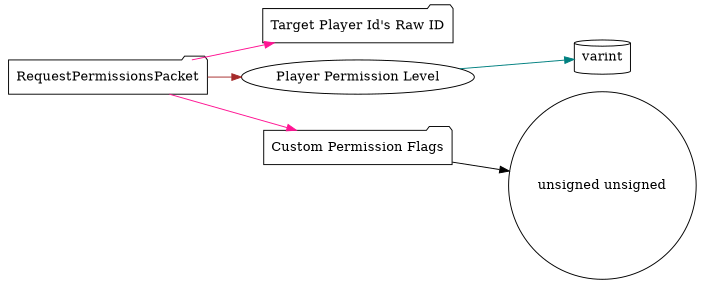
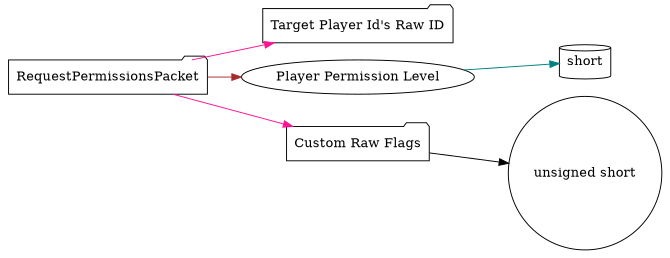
(602, 57) -> (585, 62)
(358, 147) -> (358, 144)
(602, 186) -> (585, 173)
